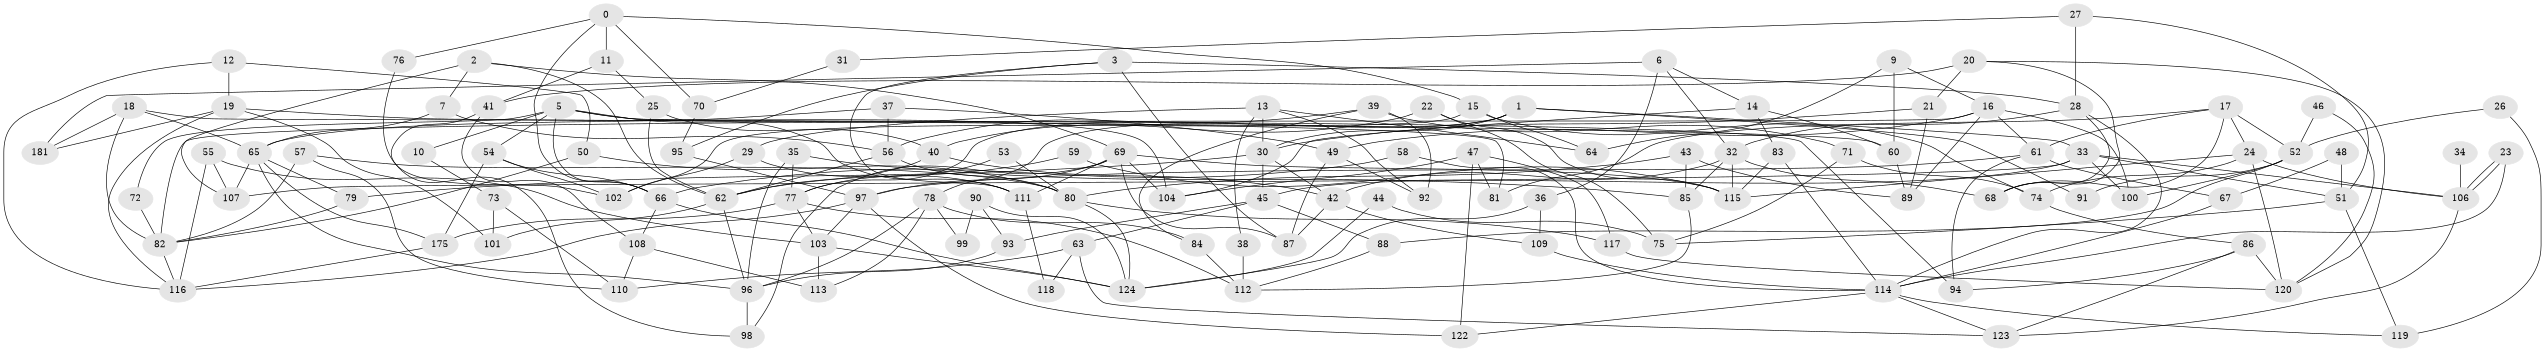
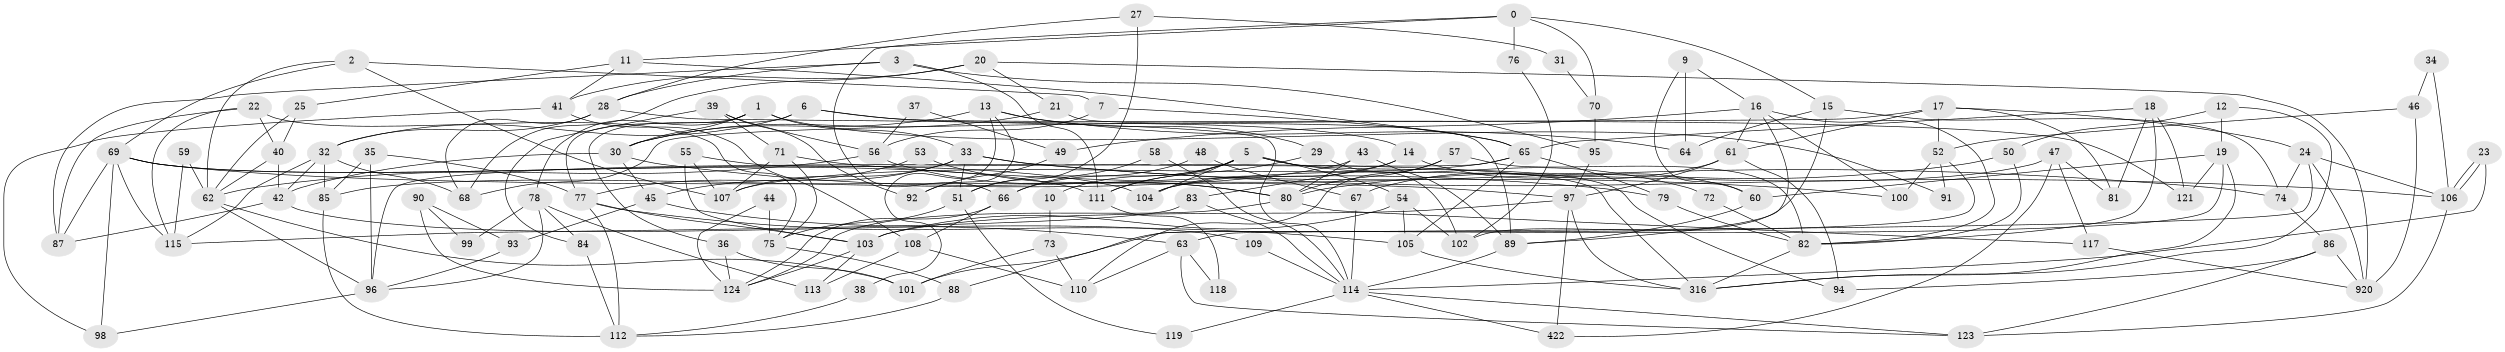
none -> (2423, 84)
(2500, 107) -> none
(568, 122) -> (1079, 92)
(40, 153) -> (2185, 199)
(2040, 172) -> (1891, 227)
(583, 176) -> (1134, 222)
none -> (751, 176)
(1306, 197) -> (114, 130)
(1328, 224) -> (865, 261)
(1540, 225) -> (815, 268)
(440, 245) -> (1406, 245)
none -> (1433, 271)
(178, 291) -> (1698, 291)
(2284, 291) -> (2364, 291)
(1460, 337) -> (1556, 337)
